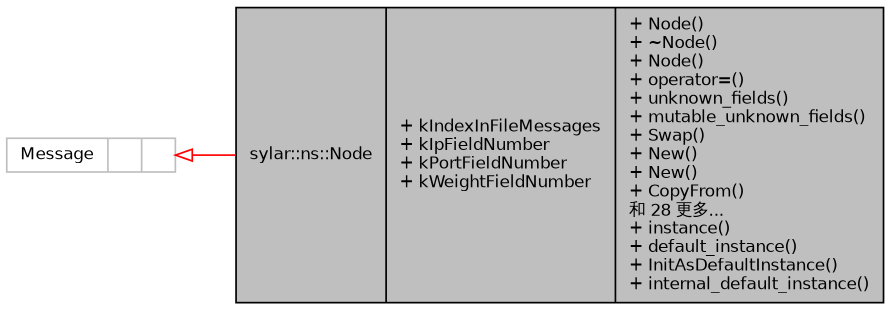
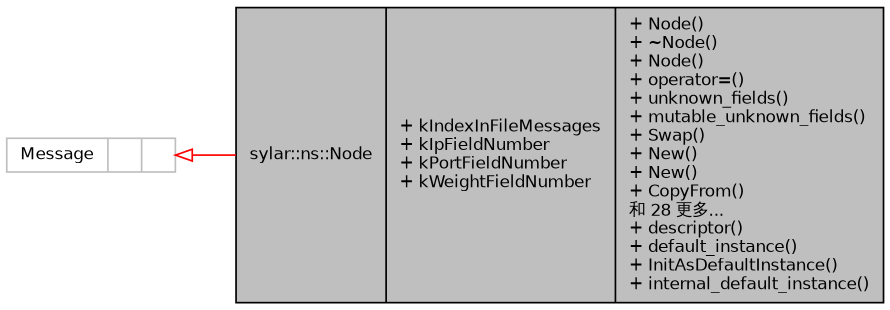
(680, 228) -> (686, 228)
